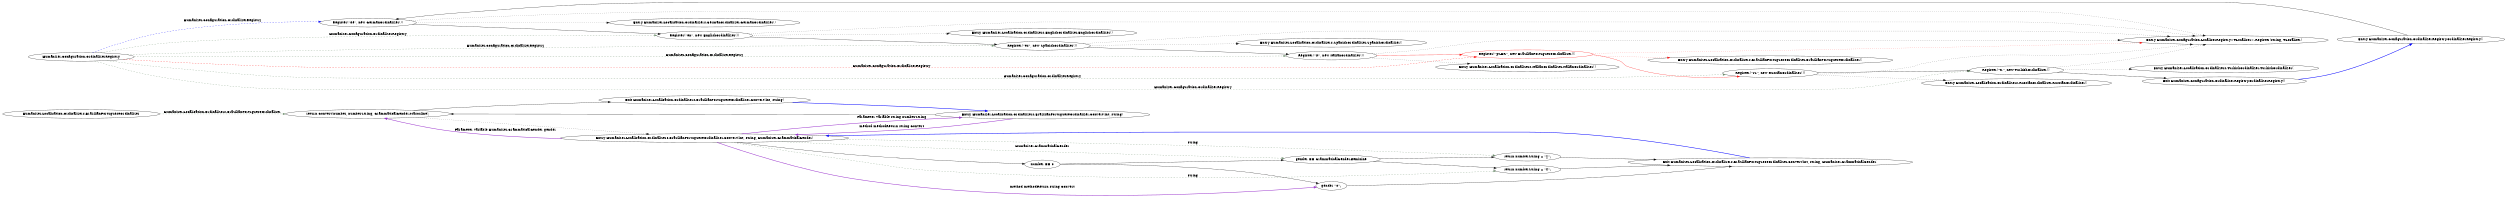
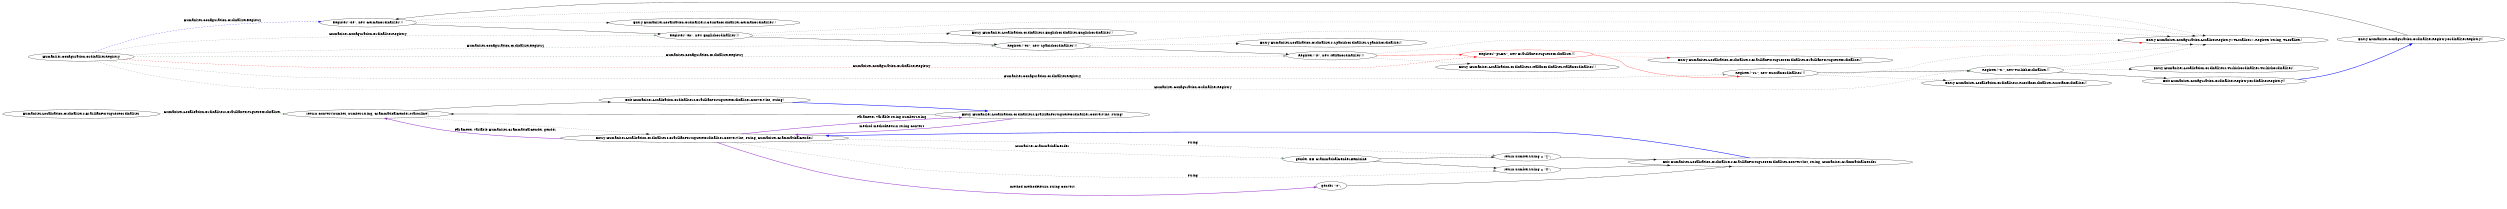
(1042, 164) -> none
